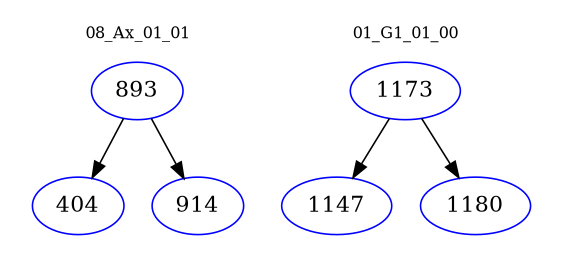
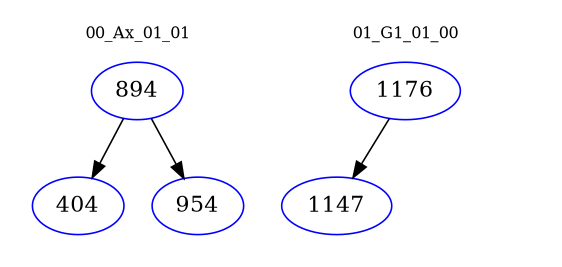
(138, 34) -> (138, 34)
(137, 91) -> (137, 91)
(405, 91) -> (405, 91)
(198, 206) -> (198, 206)
(476, 206) -> none
